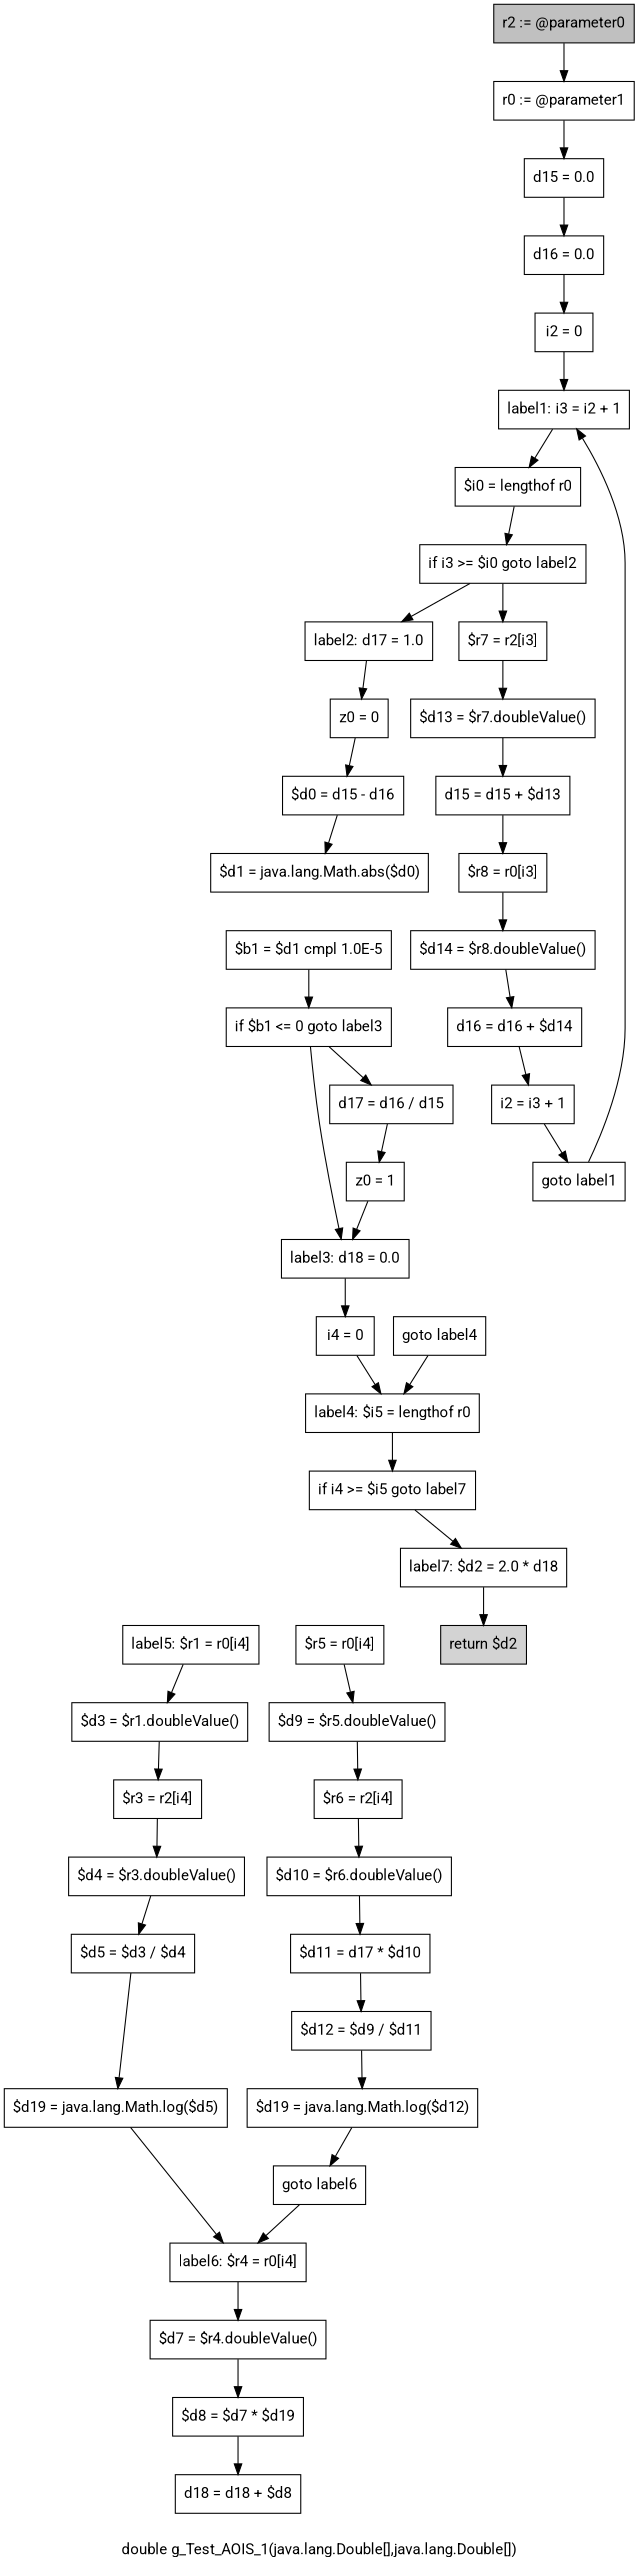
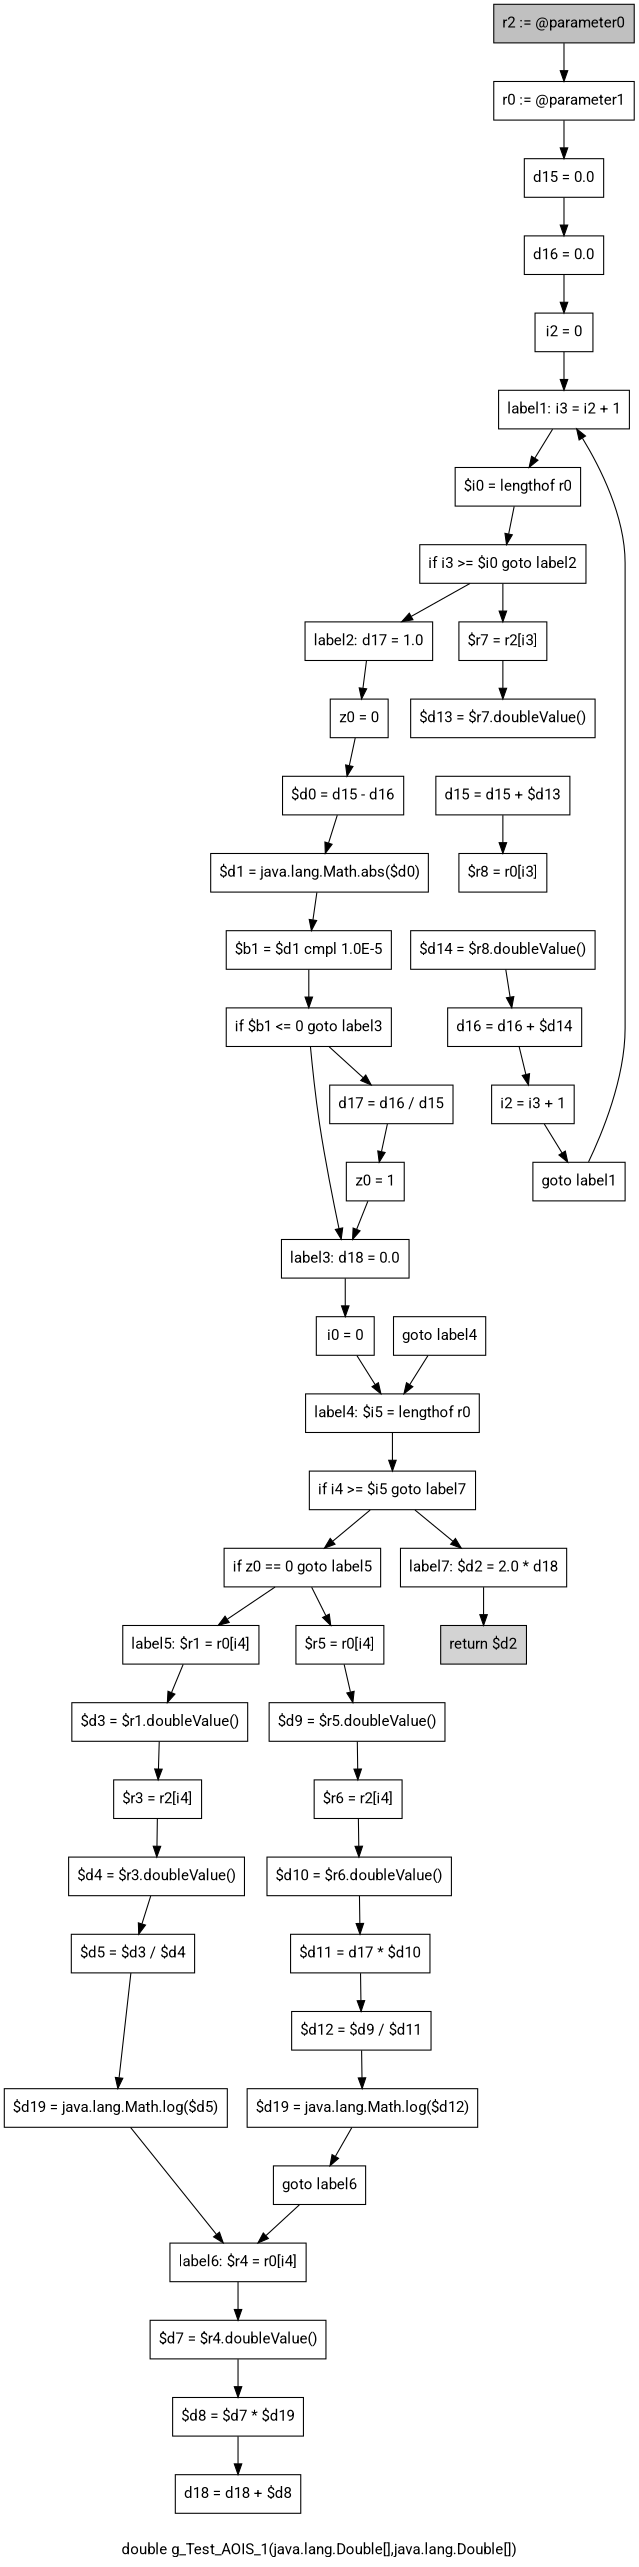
(503, 752) -> none
none -> (315, 906)
(503, 906) -> none
(345, 1336) -> (345, 1336)
none -> (302, 1568)
